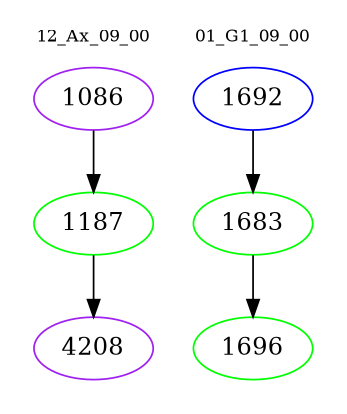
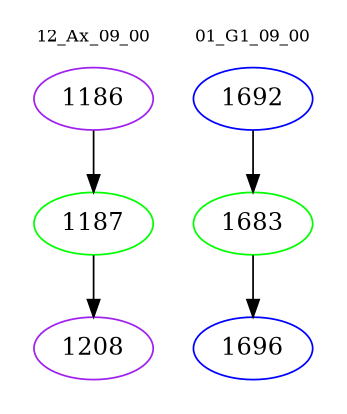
(94, 99) -> (94, 99)
(94, 348) -> (94, 348)
(253, 348) -> (253, 348)
